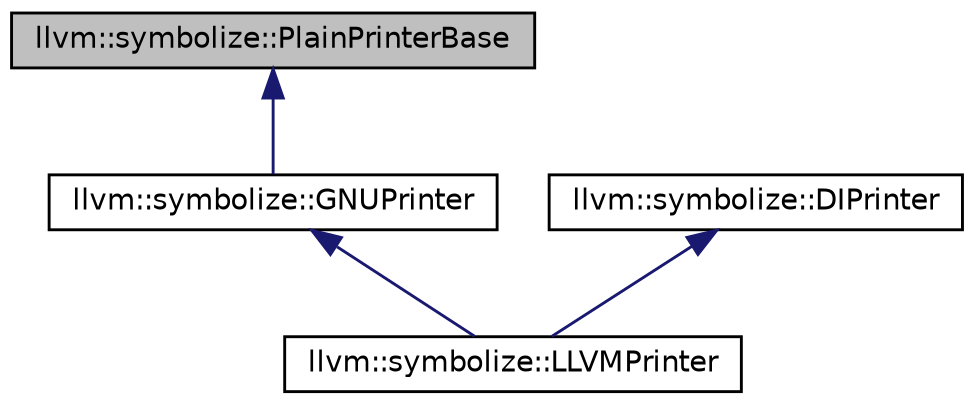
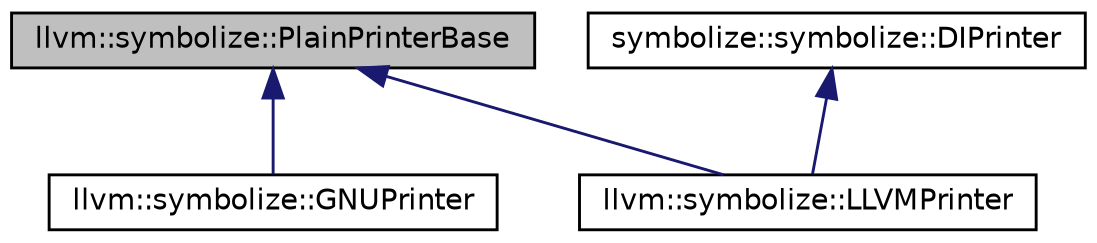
(756, 202) -> (837, 40)
(406, 292) -> (555, 126)
